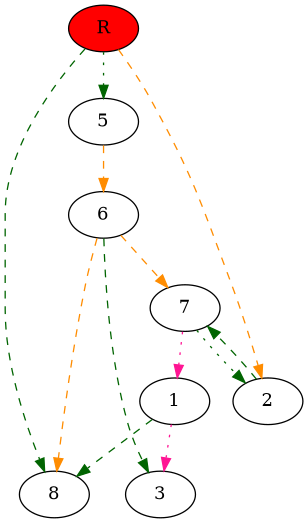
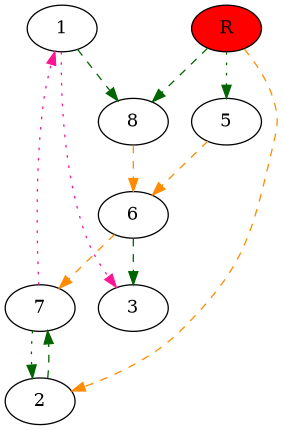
(74, 348) -> (133, 162)
